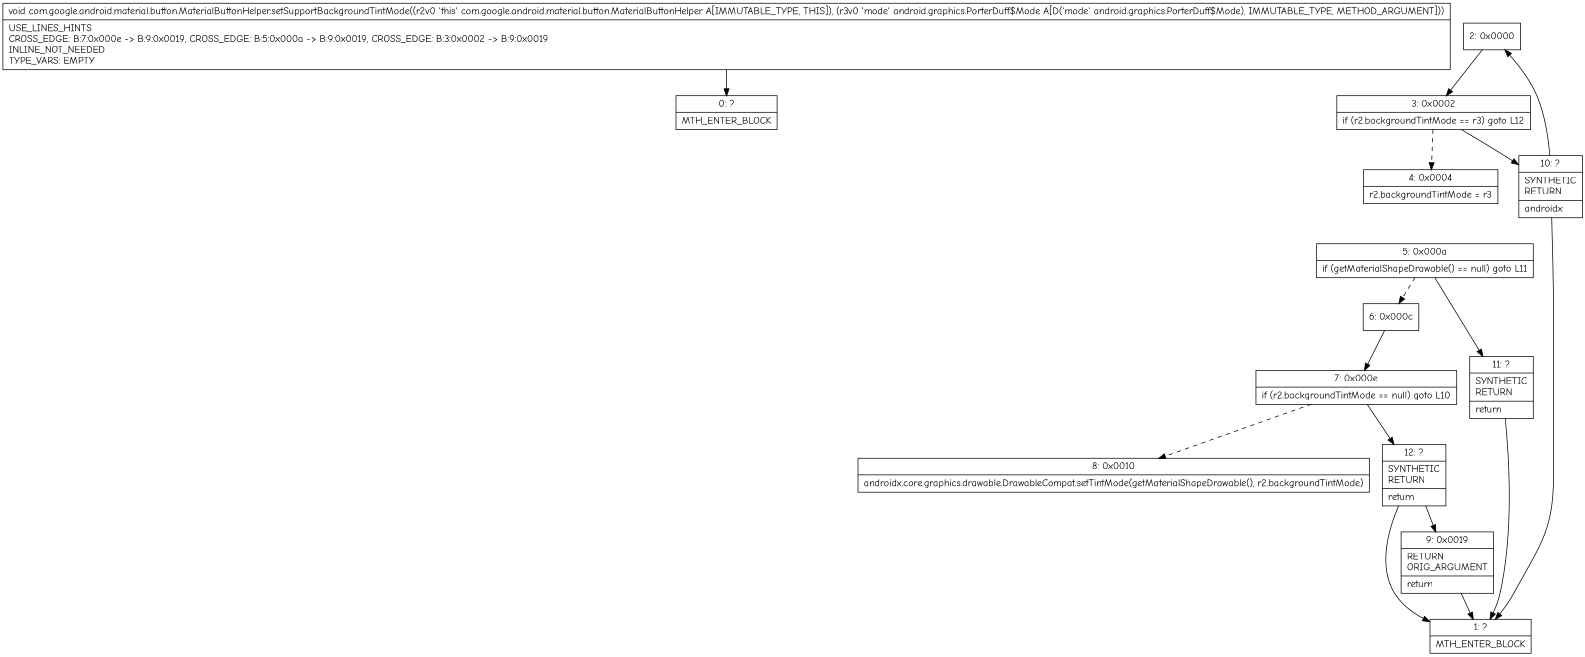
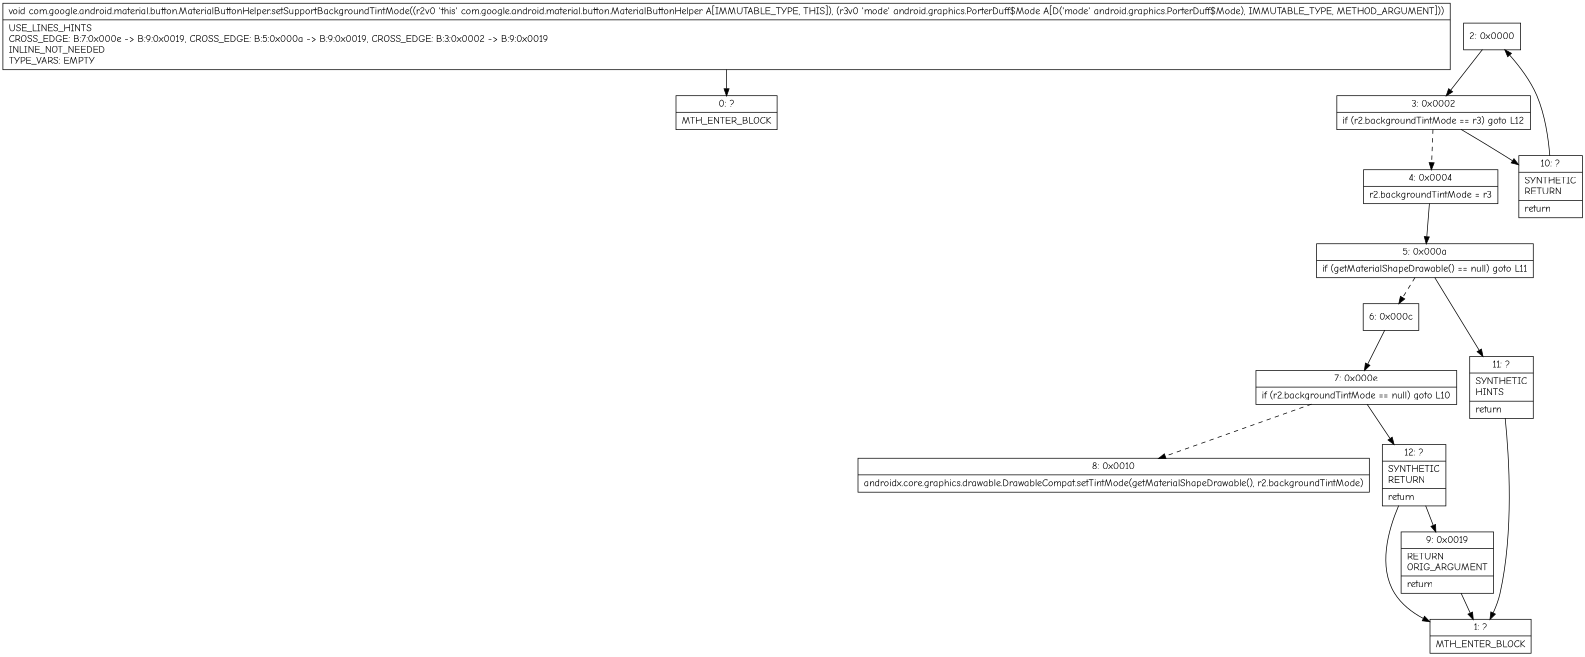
(1544, 209) -> (1538, 209)
none -> (1428, 220)
(1494, 392) -> (1490, 392)
(1554, 422) -> none
